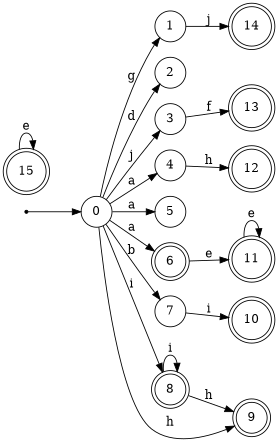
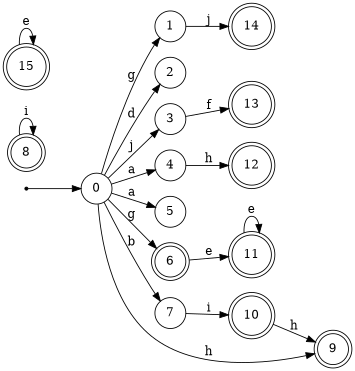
(132, 228) -> (132, 215)
(131, 295) -> none
(207, 402) -> (290, 332)
